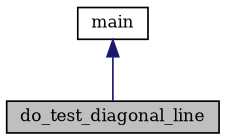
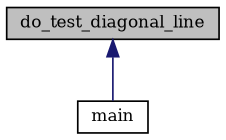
(113, 79) -> (113, 79)
